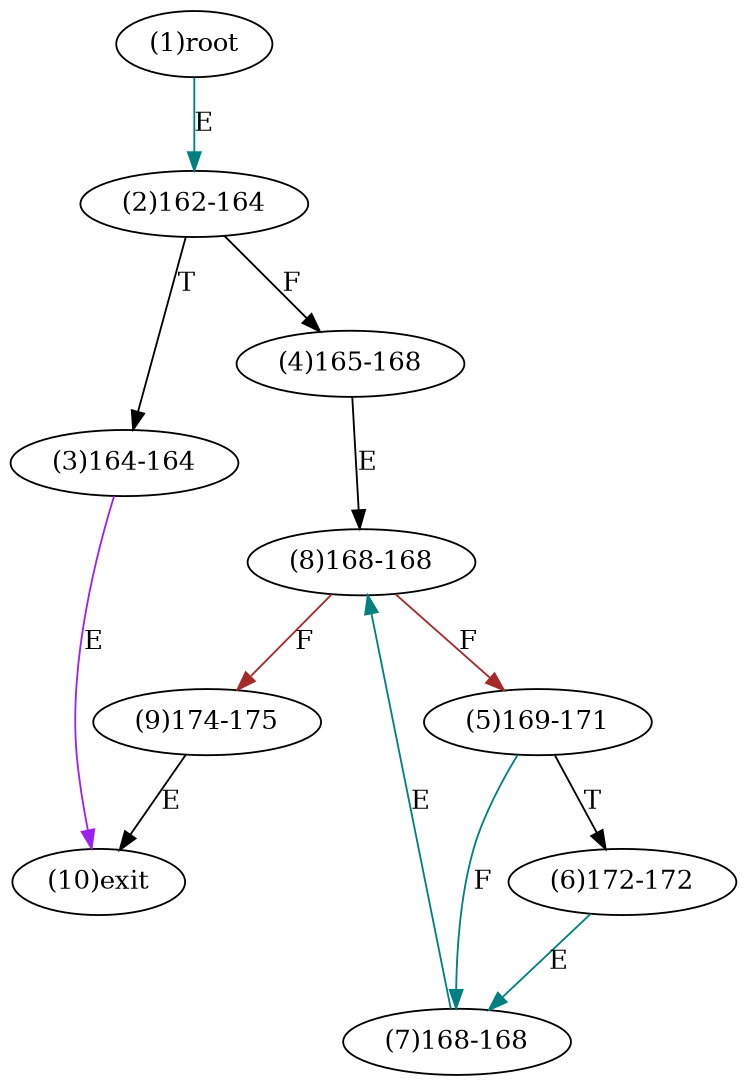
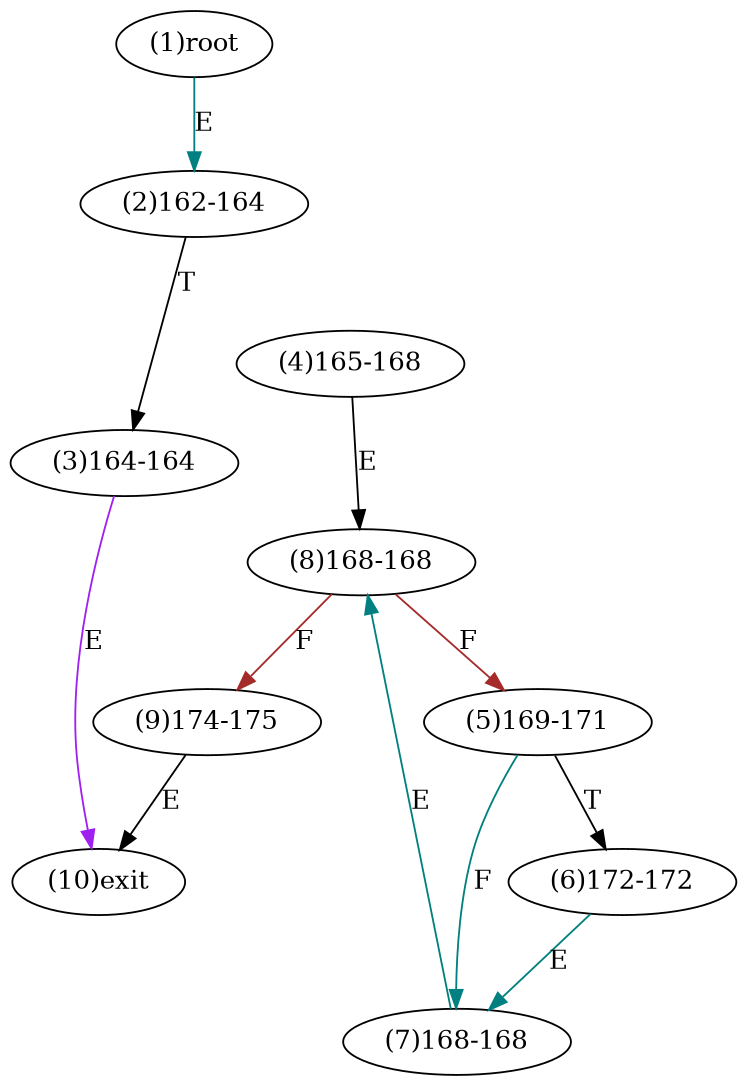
(266, 277) -> none
